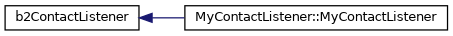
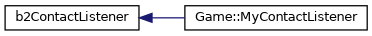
(316, 18) -> (276, 18)
